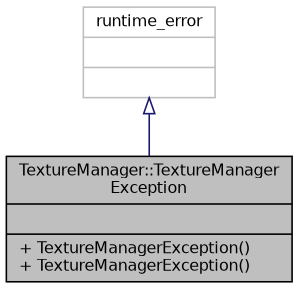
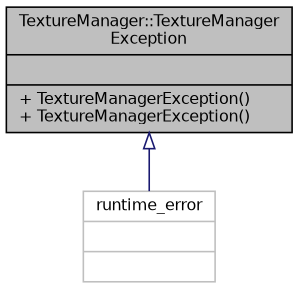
(149, 135) -> (149, 170)
